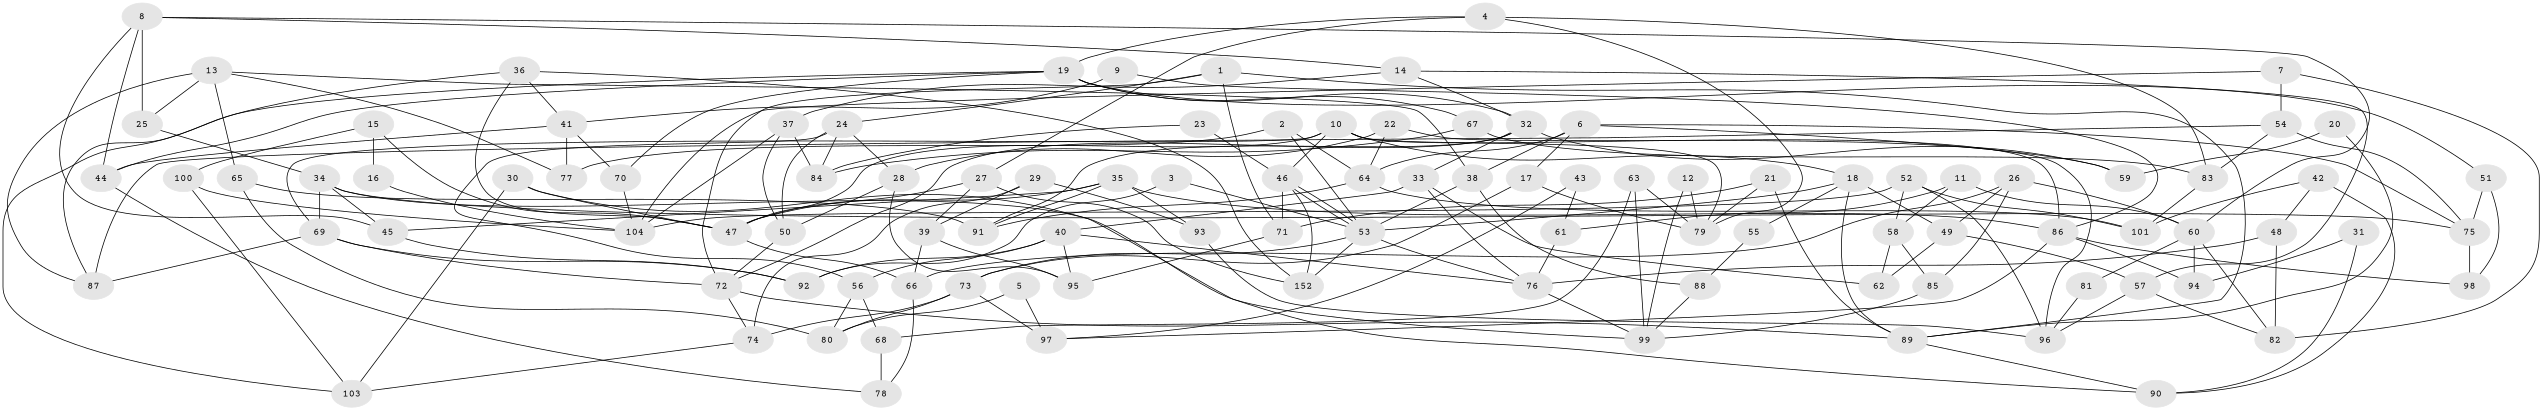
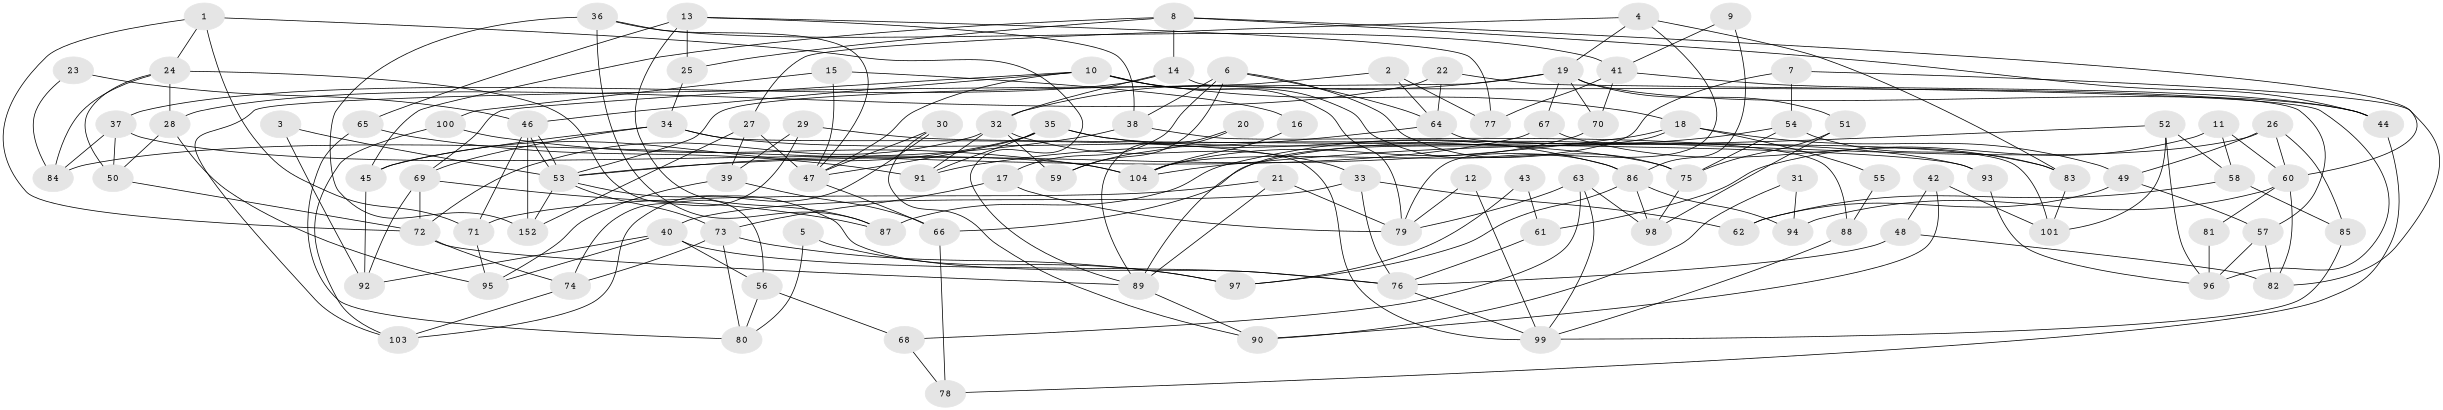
none -> (1614, 204)
